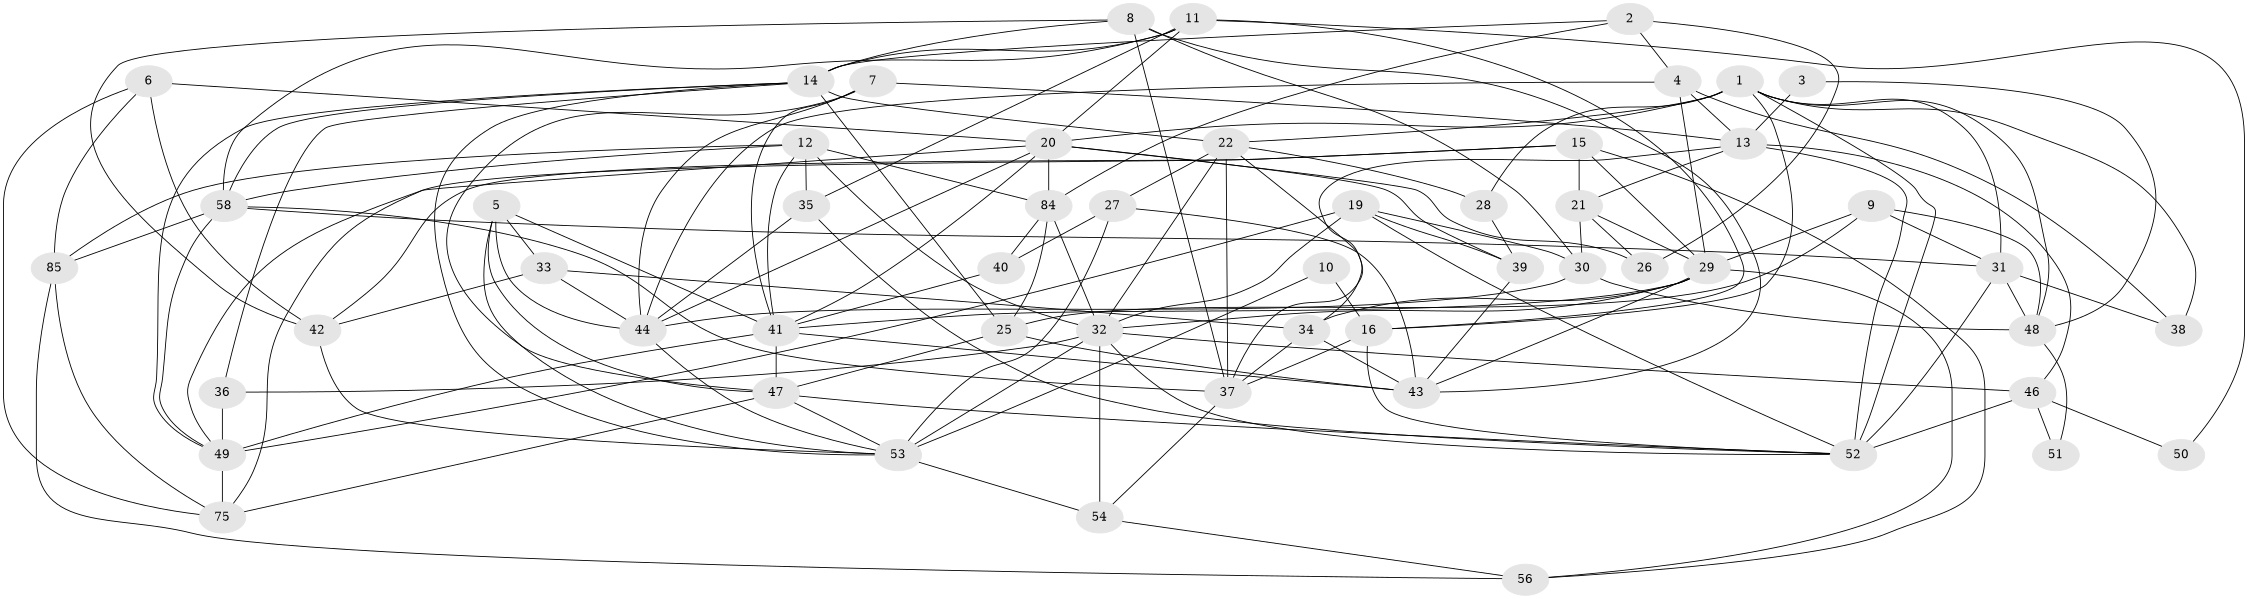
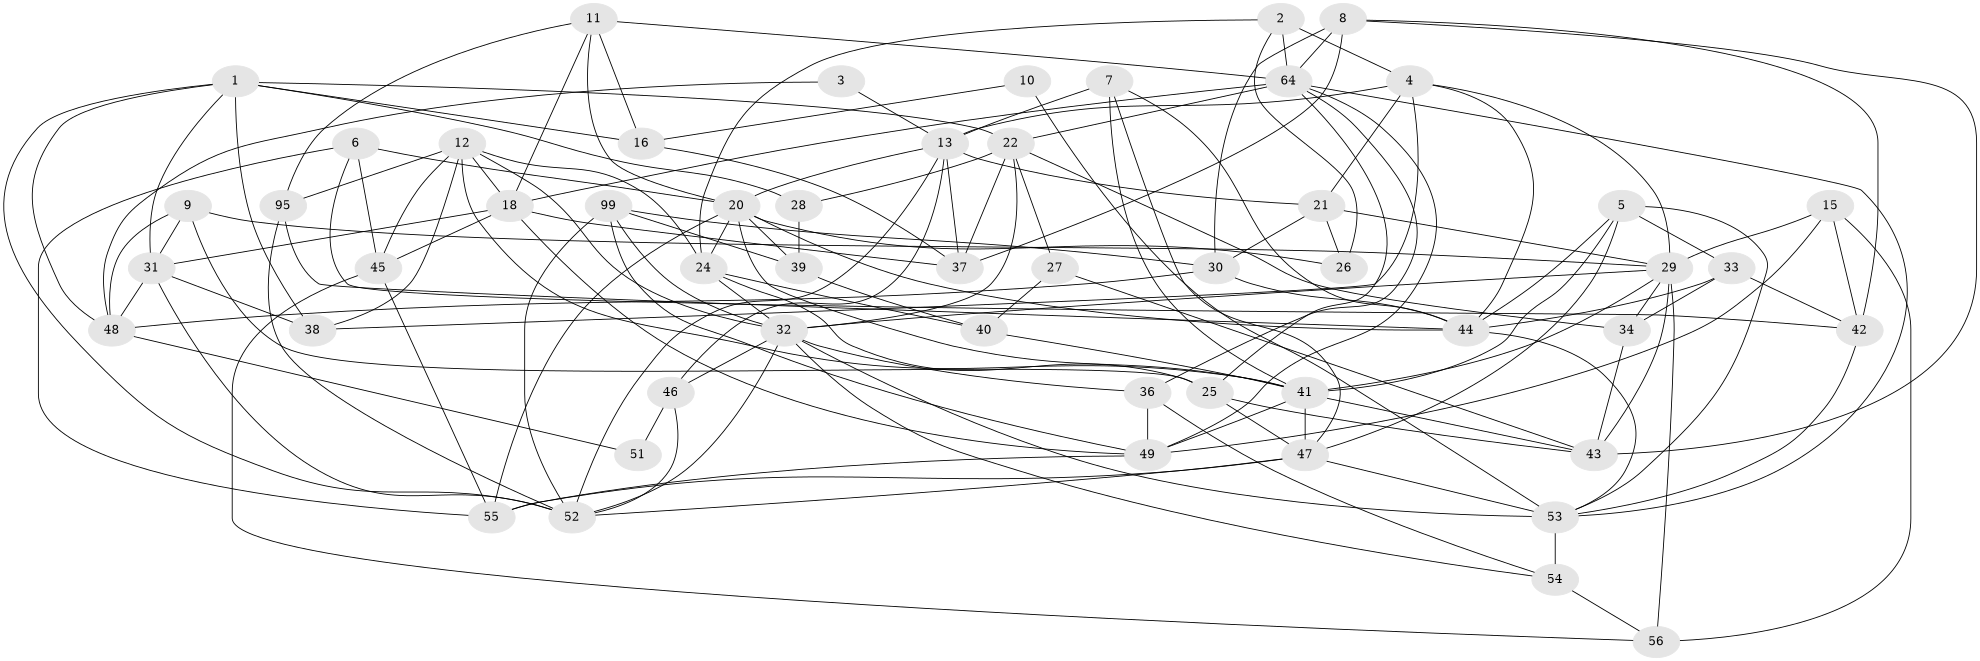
(811, 81) -> (1289, 81)
(1382, 125) -> (838, 169)
(1579, 175) -> (1364, 146)
(224, 206) -> (510, 206)
(806, 206) -> (283, 206)
(1049, 206) -> (704, 268)
(1356, 206) -> (609, 206)
none -> (422, 263)
(55, 268) -> (378, 268)
(1468, 330) -> (886, 301)
(1046, 335) -> none
(1267, 362) -> none
(1521, 435) -> none
(1164, 455) -> (1333, 498)
(2181, 455) -> none
(222, 517) -> (492, 517)
